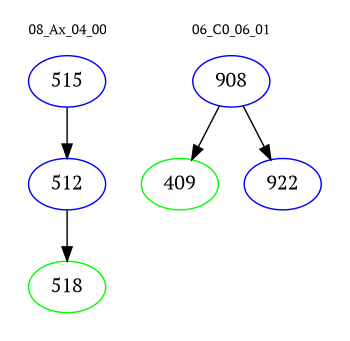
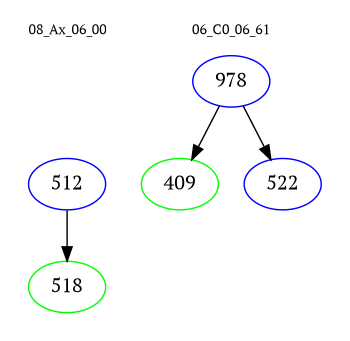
(68, 31) -> (68, 31)
(231, 31) -> (231, 31)
(67, 81) -> none
(231, 81) -> (231, 81)
(283, 184) -> (283, 184)
